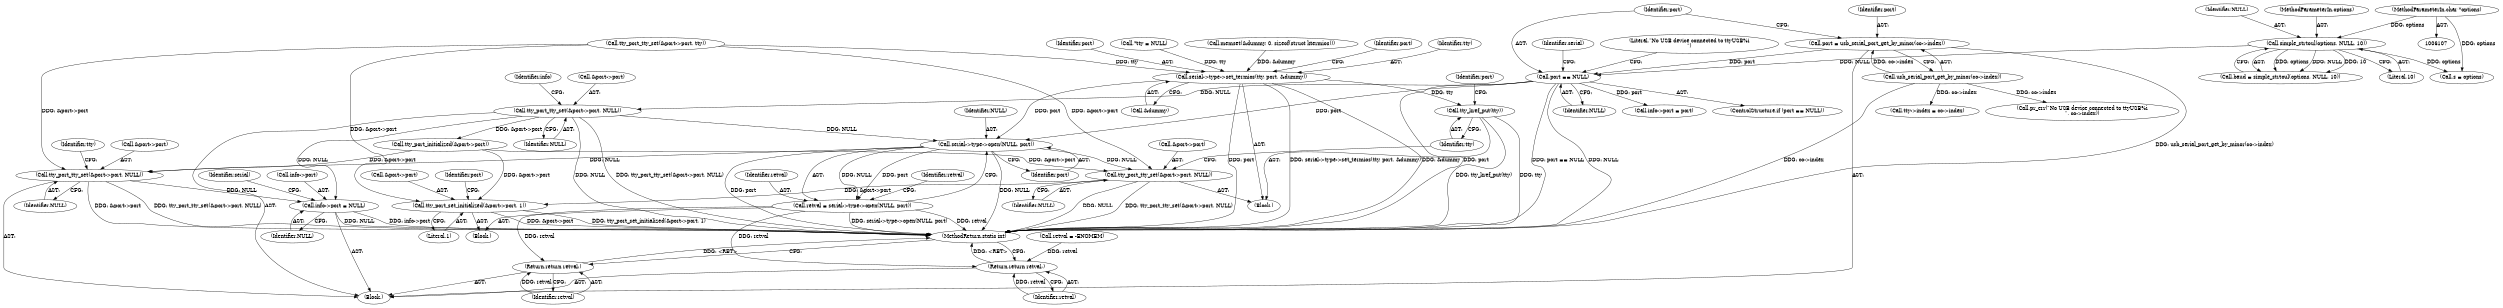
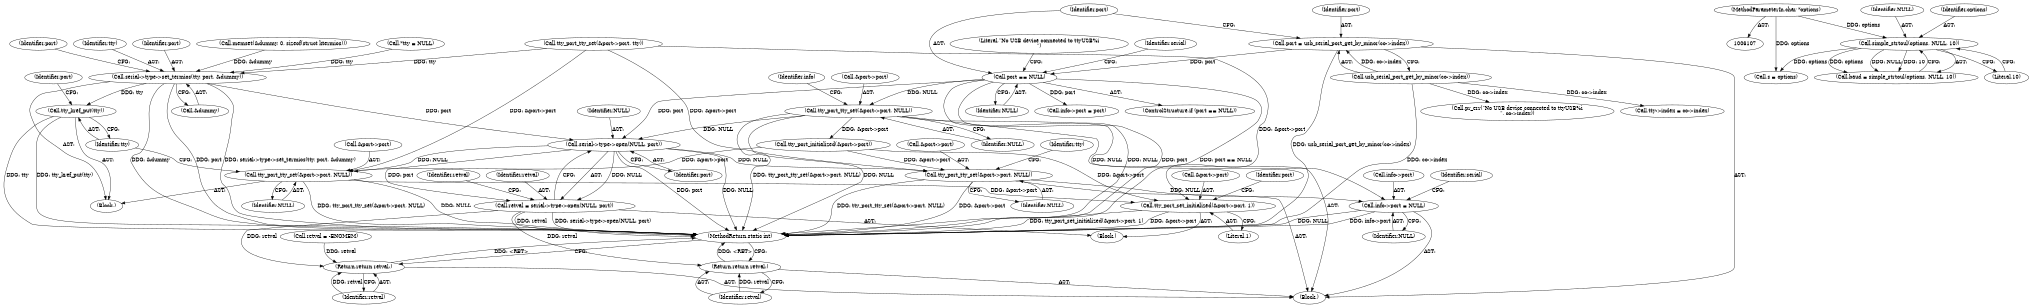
(2317, 10) -> (1964, 10)
(1926, 56) -> none
(2405, 62) -> (2009, 62)
